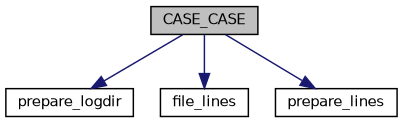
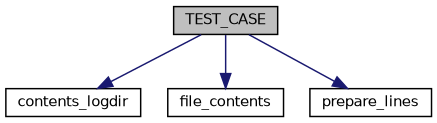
(204, 21) -> (226, 21)
(70, 103) -> (73, 103)
(204, 103) -> (226, 103)
